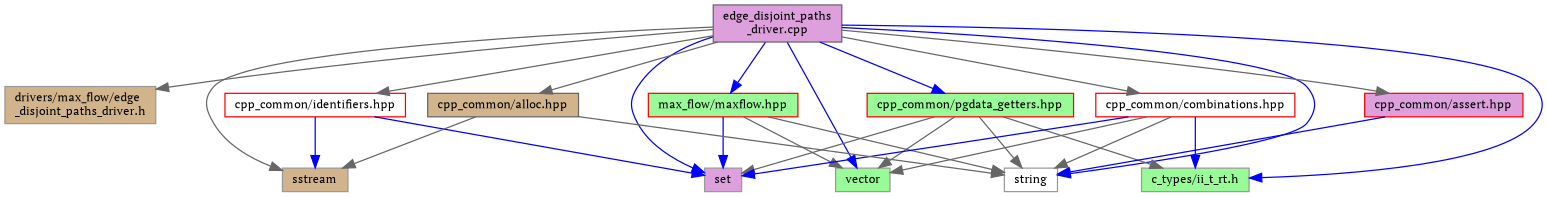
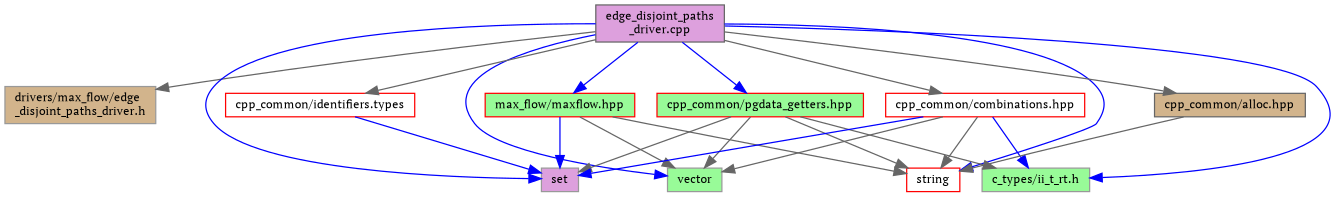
(315, 105) -> (320, 105)
(1444, 105) -> none
(315, 180) -> none
(1031, 180) -> (933, 180)
